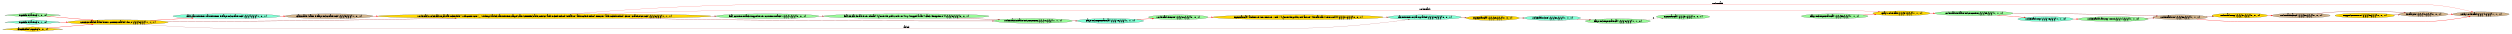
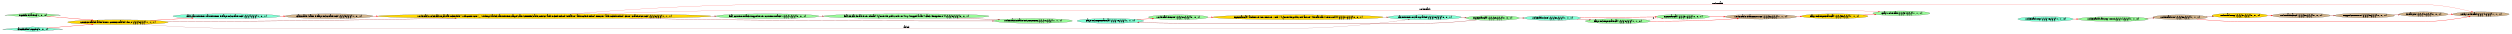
(2361, 11) -> (2332, 16)
(1901, 13) -> (1901, 13)
(1974, 13) -> none
(1835, 16) -> (1835, 16)
(2365, 16) -> (2365, 16)
none -> (1618, 17)
none -> (1761, 17)
(1493, 18) -> (1493, 18)
(1074, 21) -> (1308, 23)
(33, 22) -> none
(33, 29) -> (33, 29)
